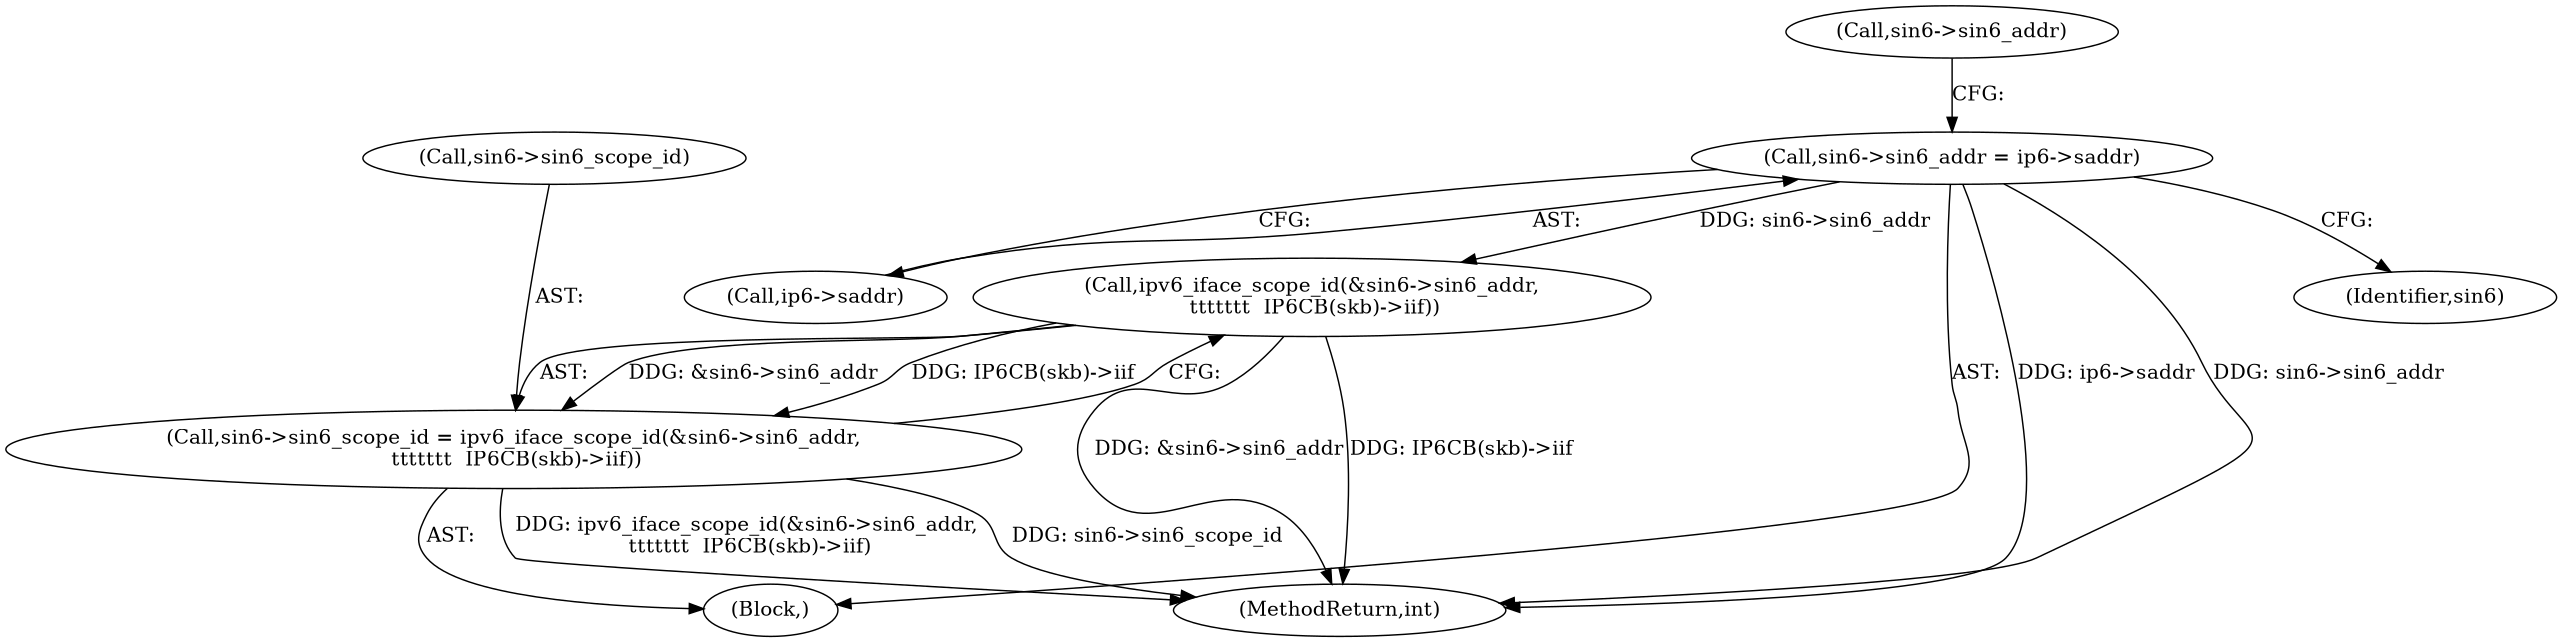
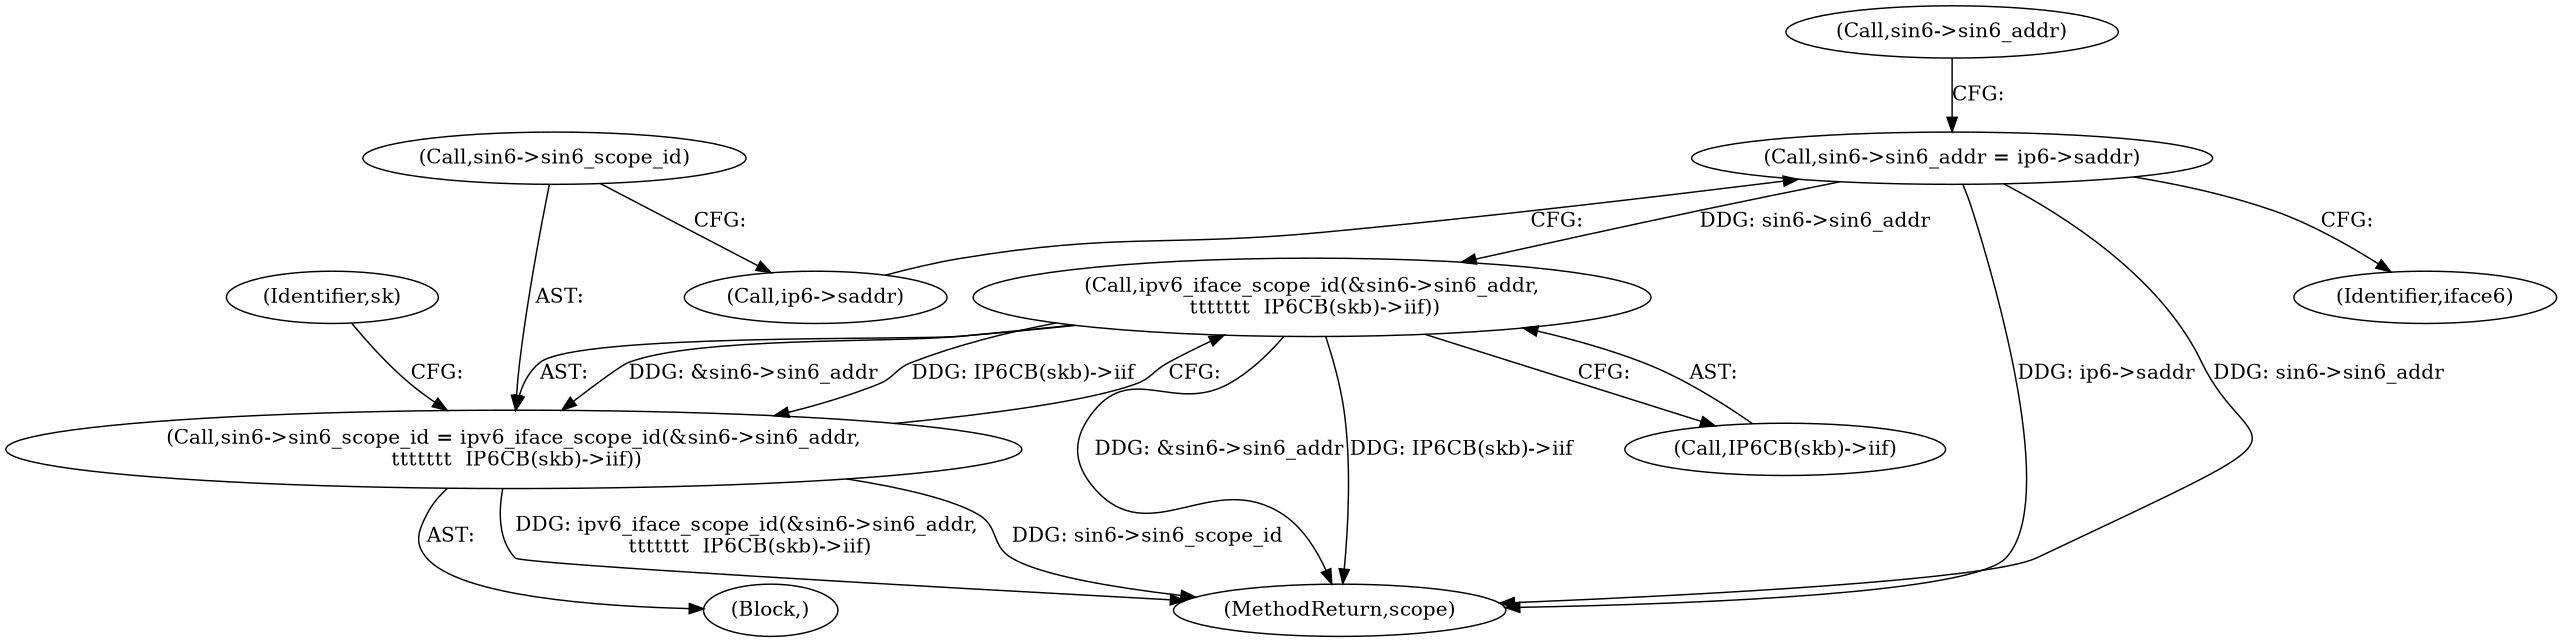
(1308, 205) -> (679, 225)
(1560, 221) -> (1560, 221)
none -> (332, 297)
(2425, 297) -> (2425, 297)
none -> (1785, 449)
(1560, 548) -> none
(1340, 610) -> (1340, 610)
